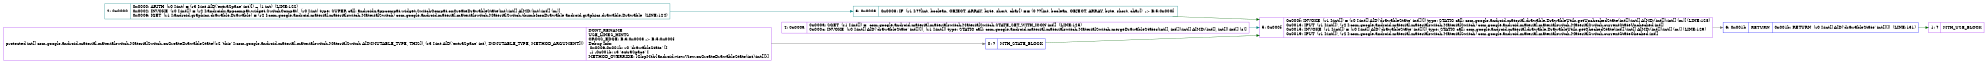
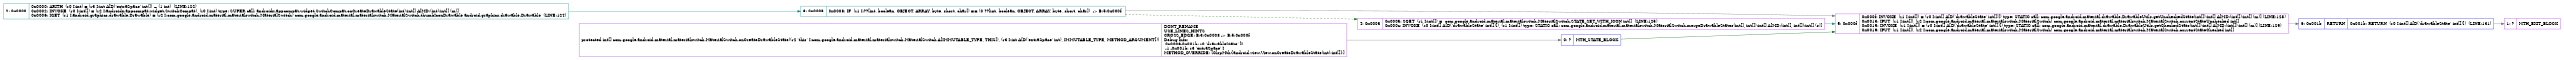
none -> (1240, 17)
(1215, 18) -> (1479, 11)
(1962, 27) -> (2538, 24)
(1922, 28) -> (2498, 24)
